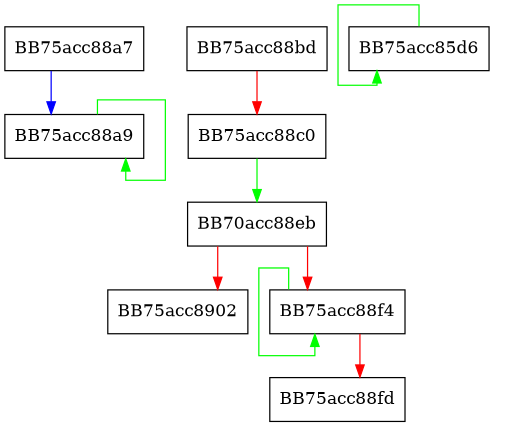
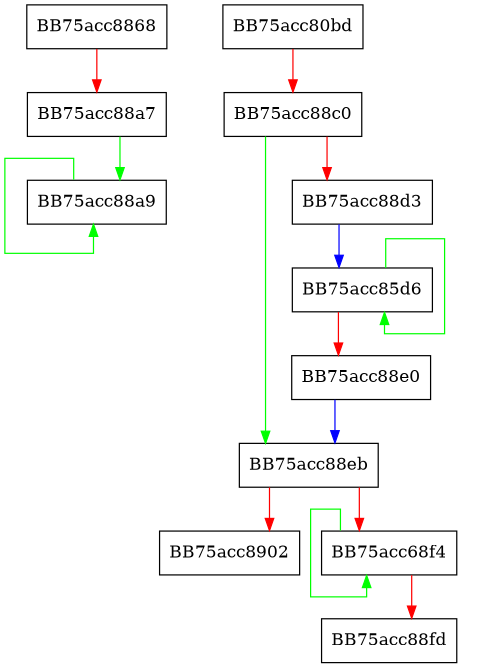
none -> (97, 27)
(257, 49) -> (293, 27)
(51, 86) -> (120, 152)
none -> (362, 202)
(257, 224) -> (309, 465)
(337, 312) -> (389, 553)
none -> (361, 378)
